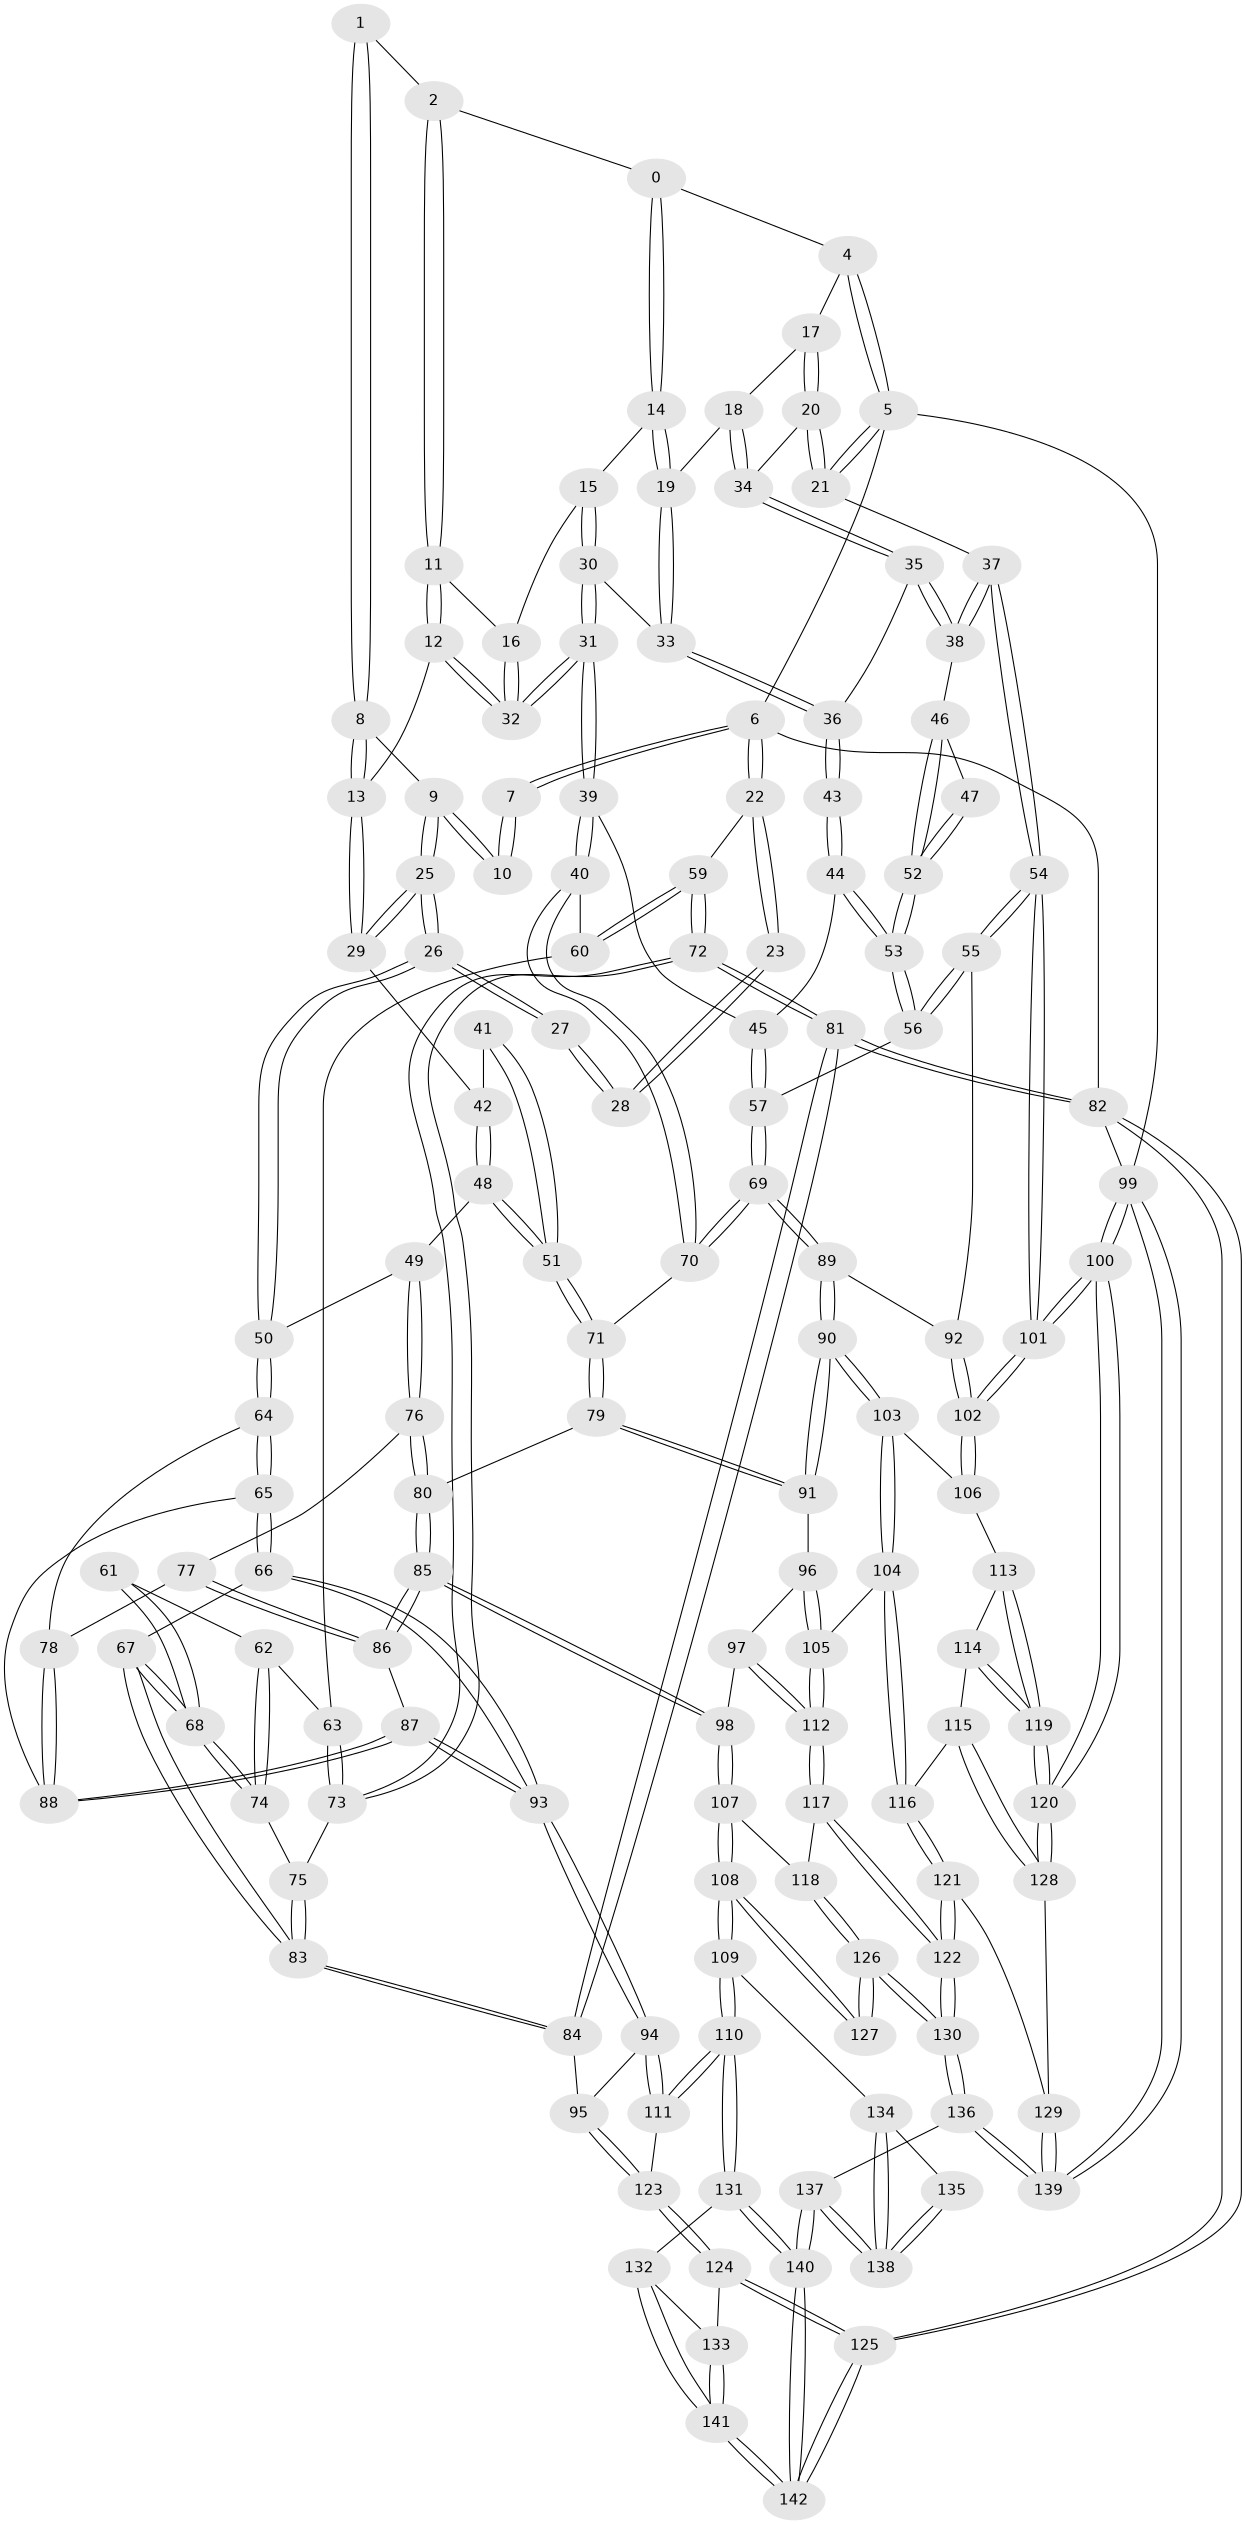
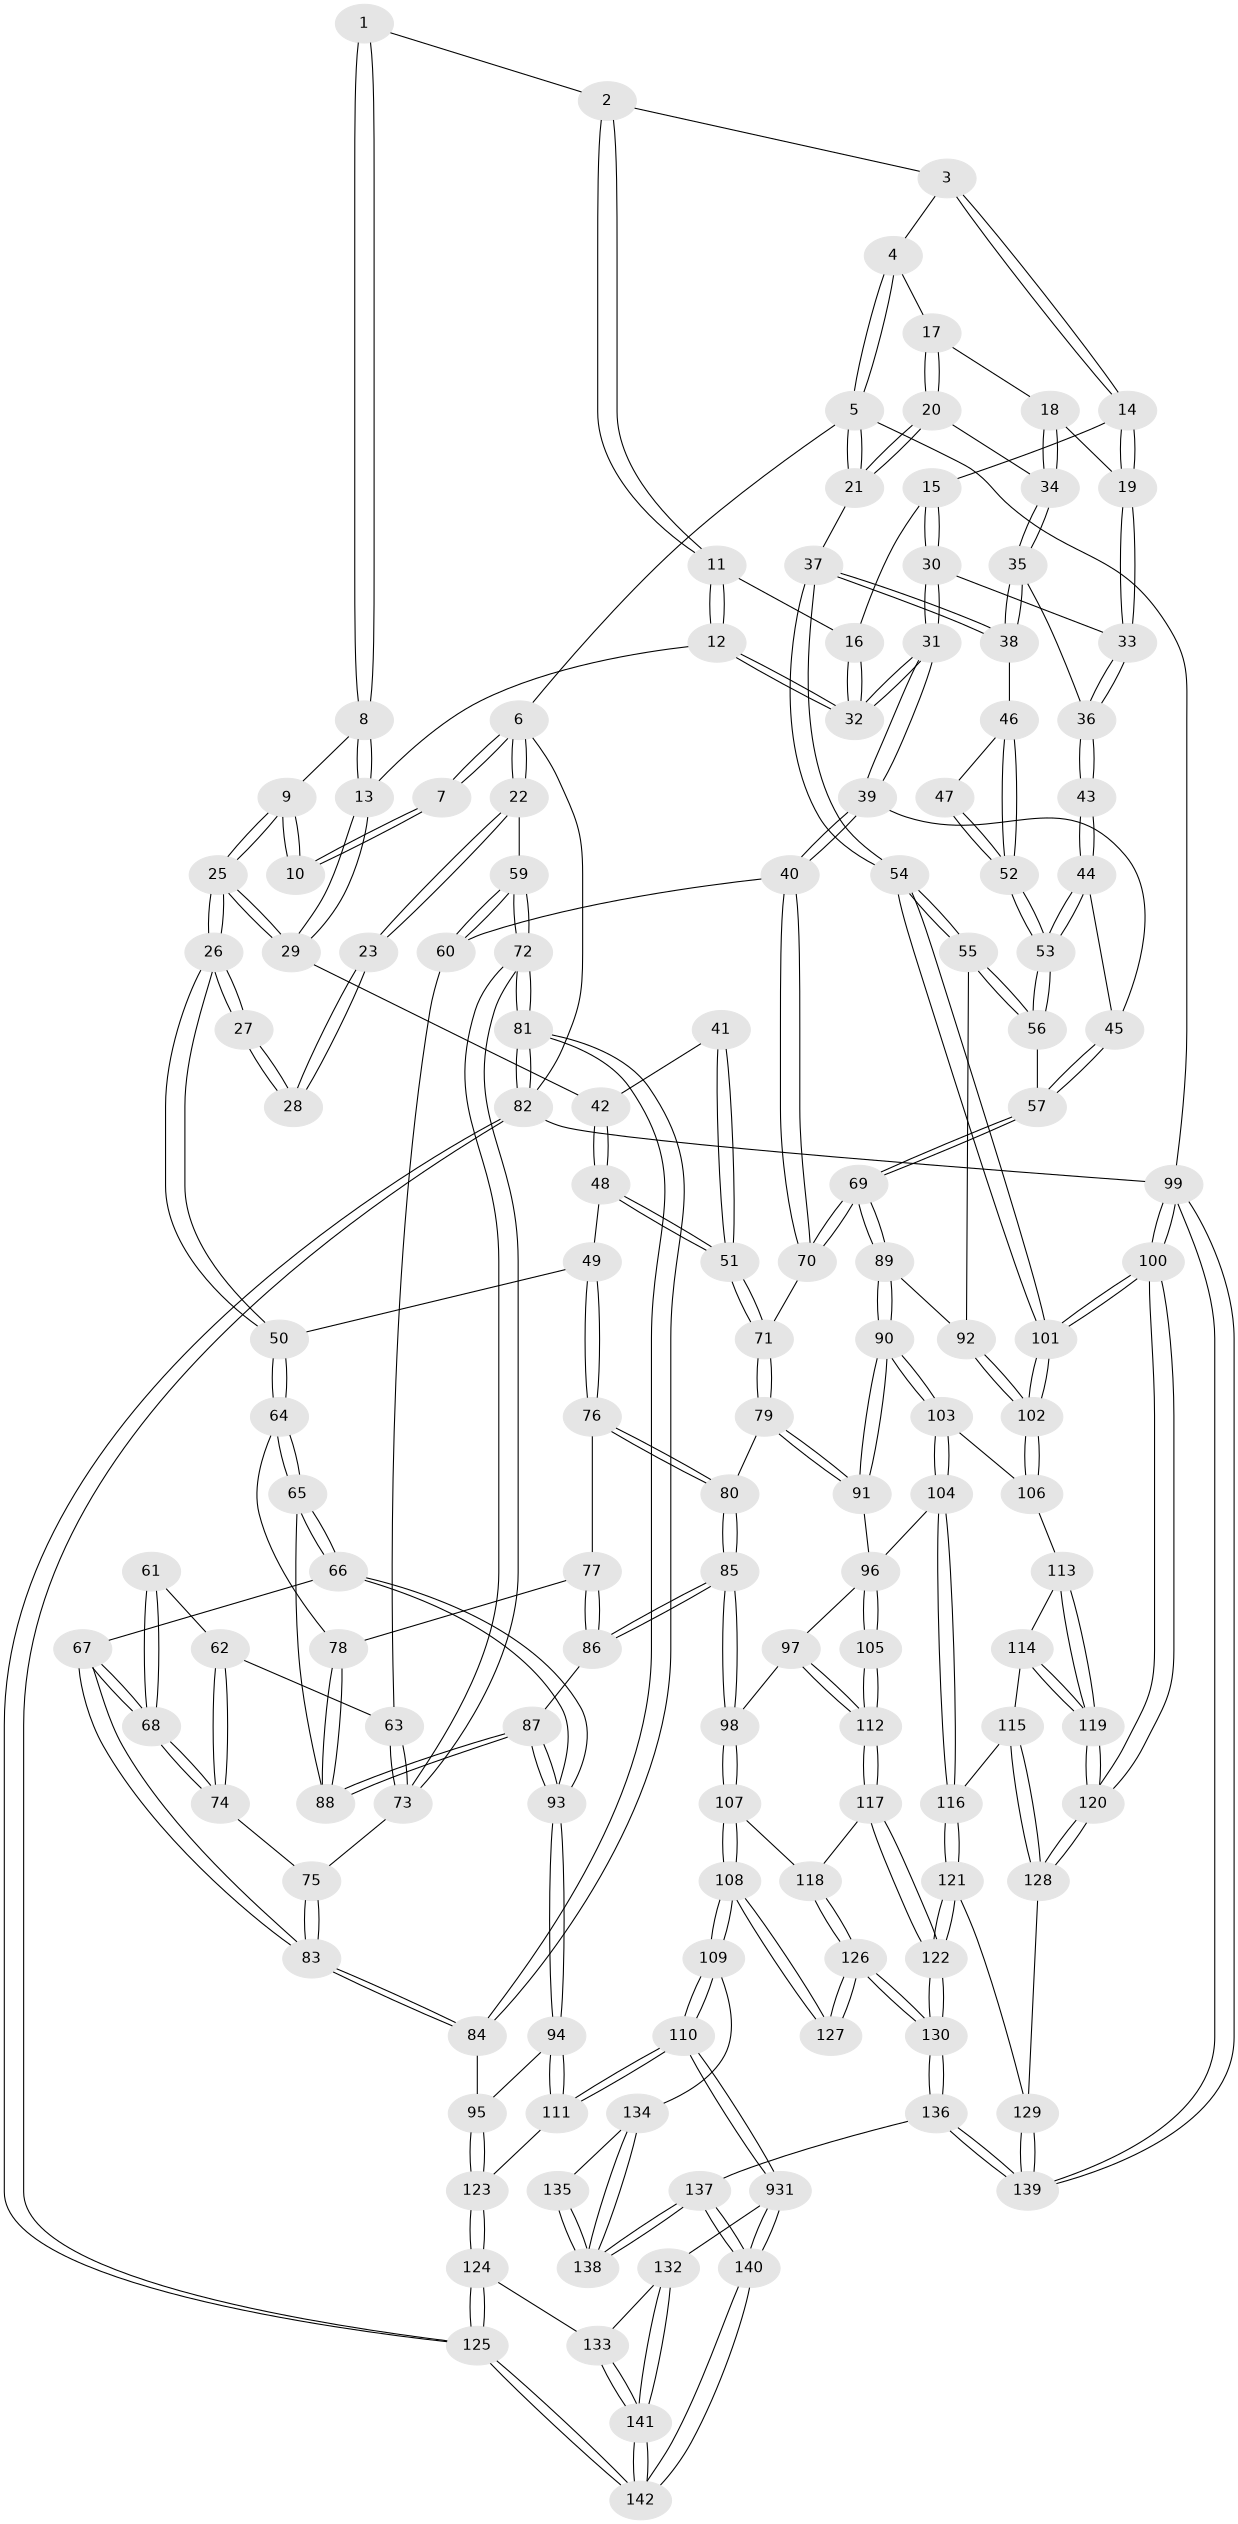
(657, 178) -> (947, 178)
(852, 1610) -> (906, 1533)
(730, 2191) -> (780, 2191)
